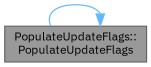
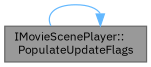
(76, 44) -> (76, 44)
